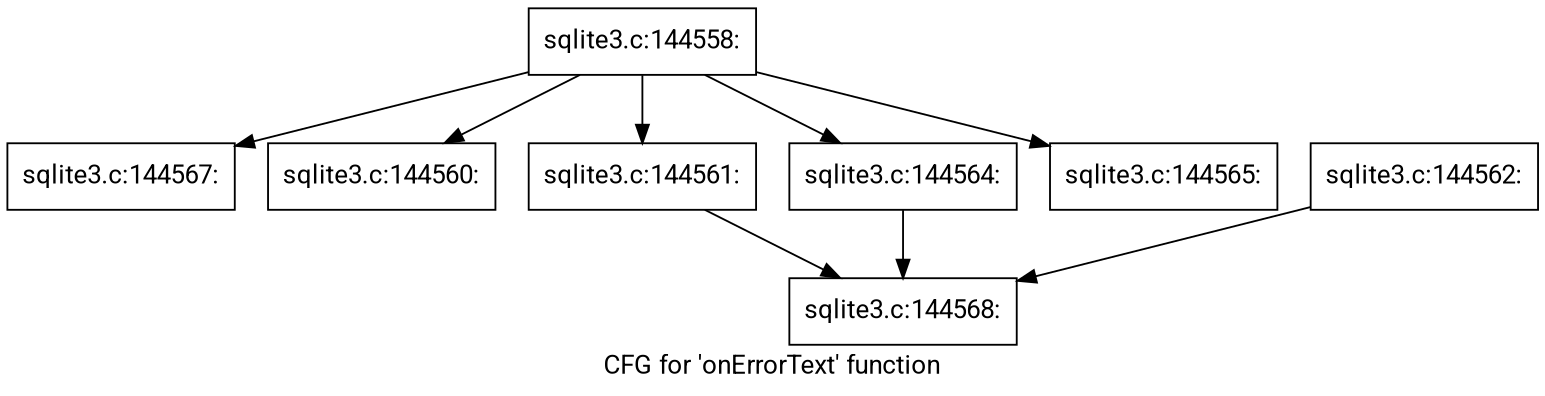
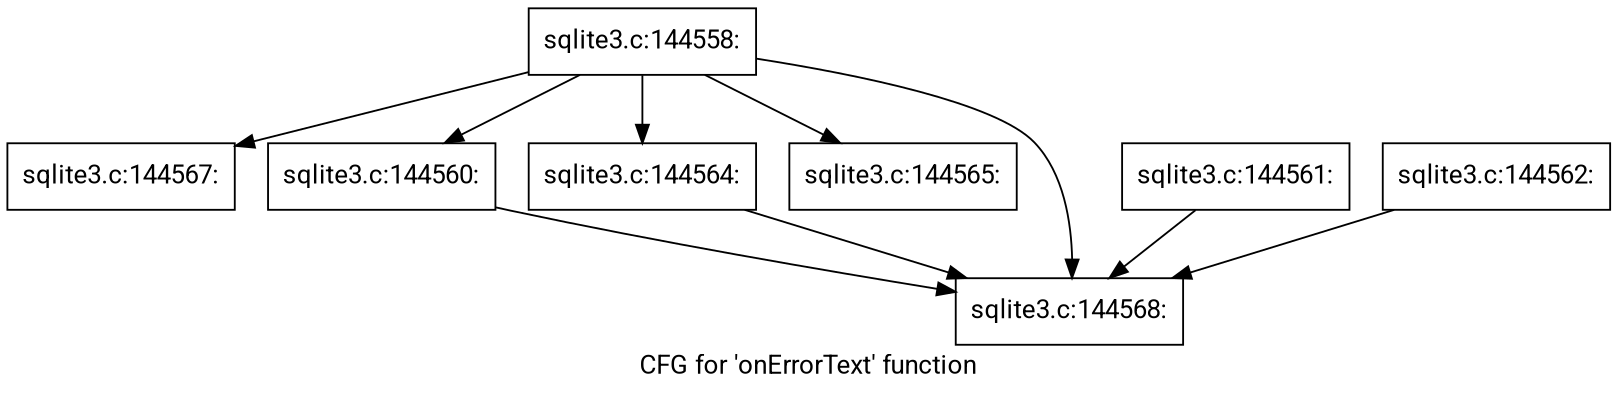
(642, 100) -> (960, 104)
none -> (716, 251)
